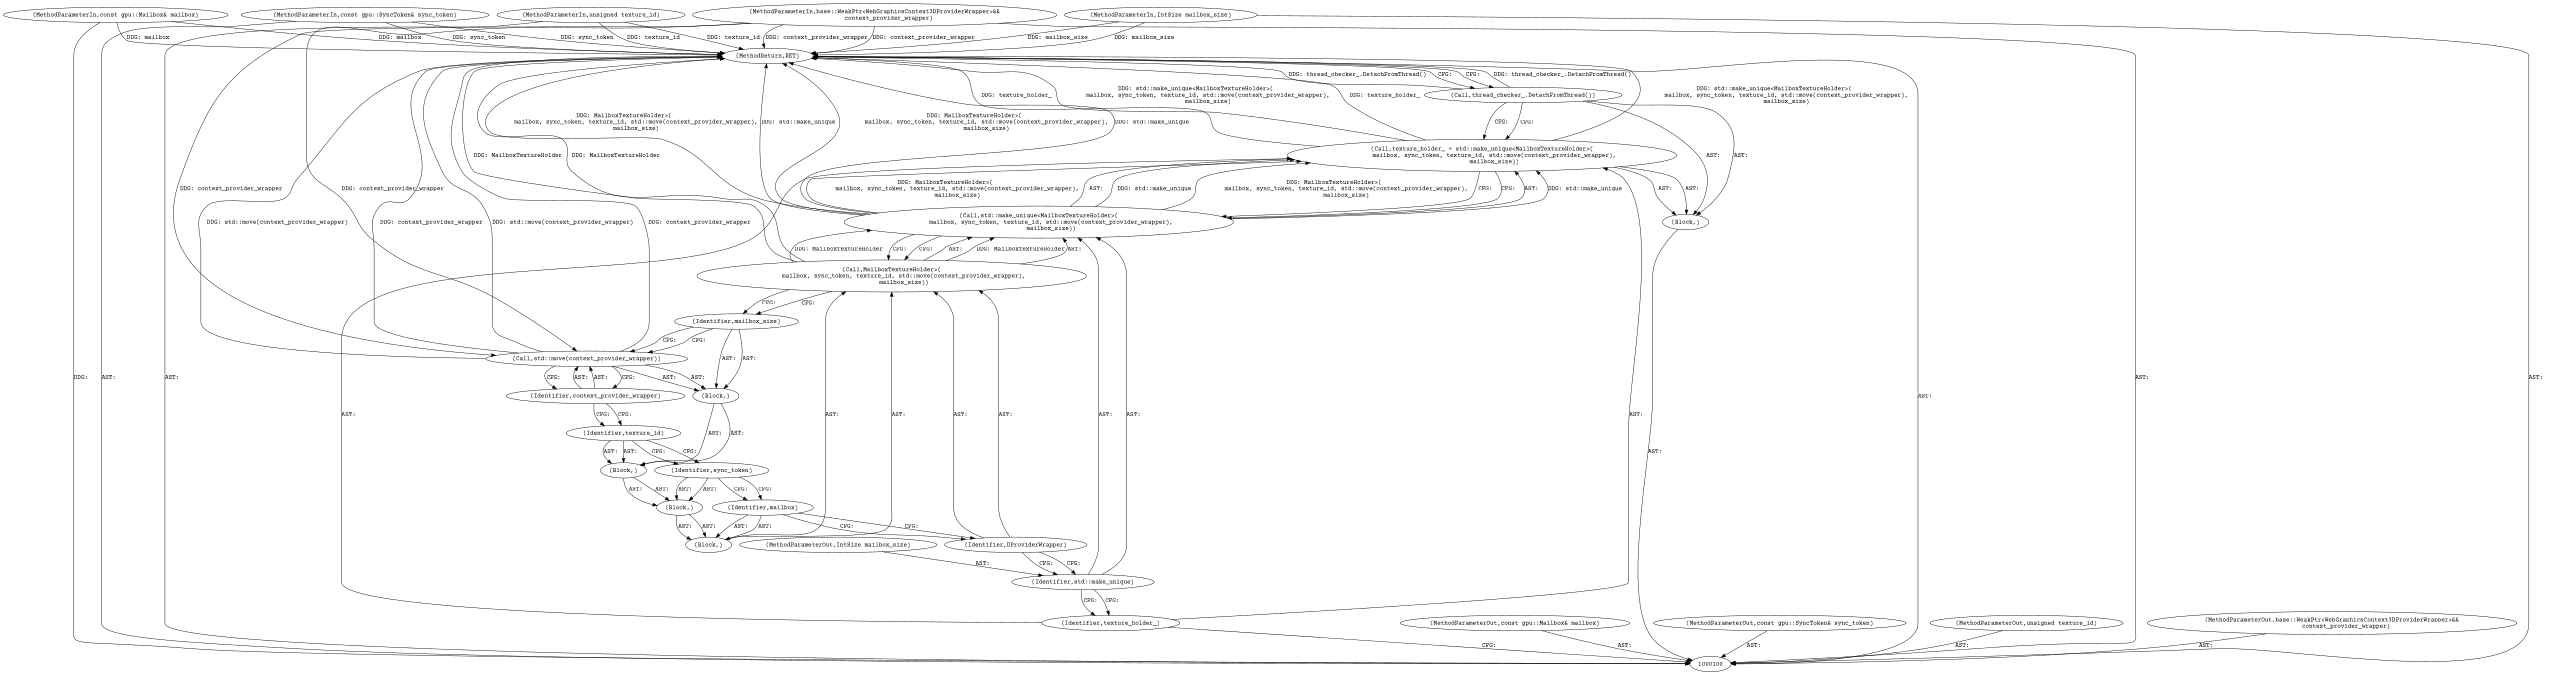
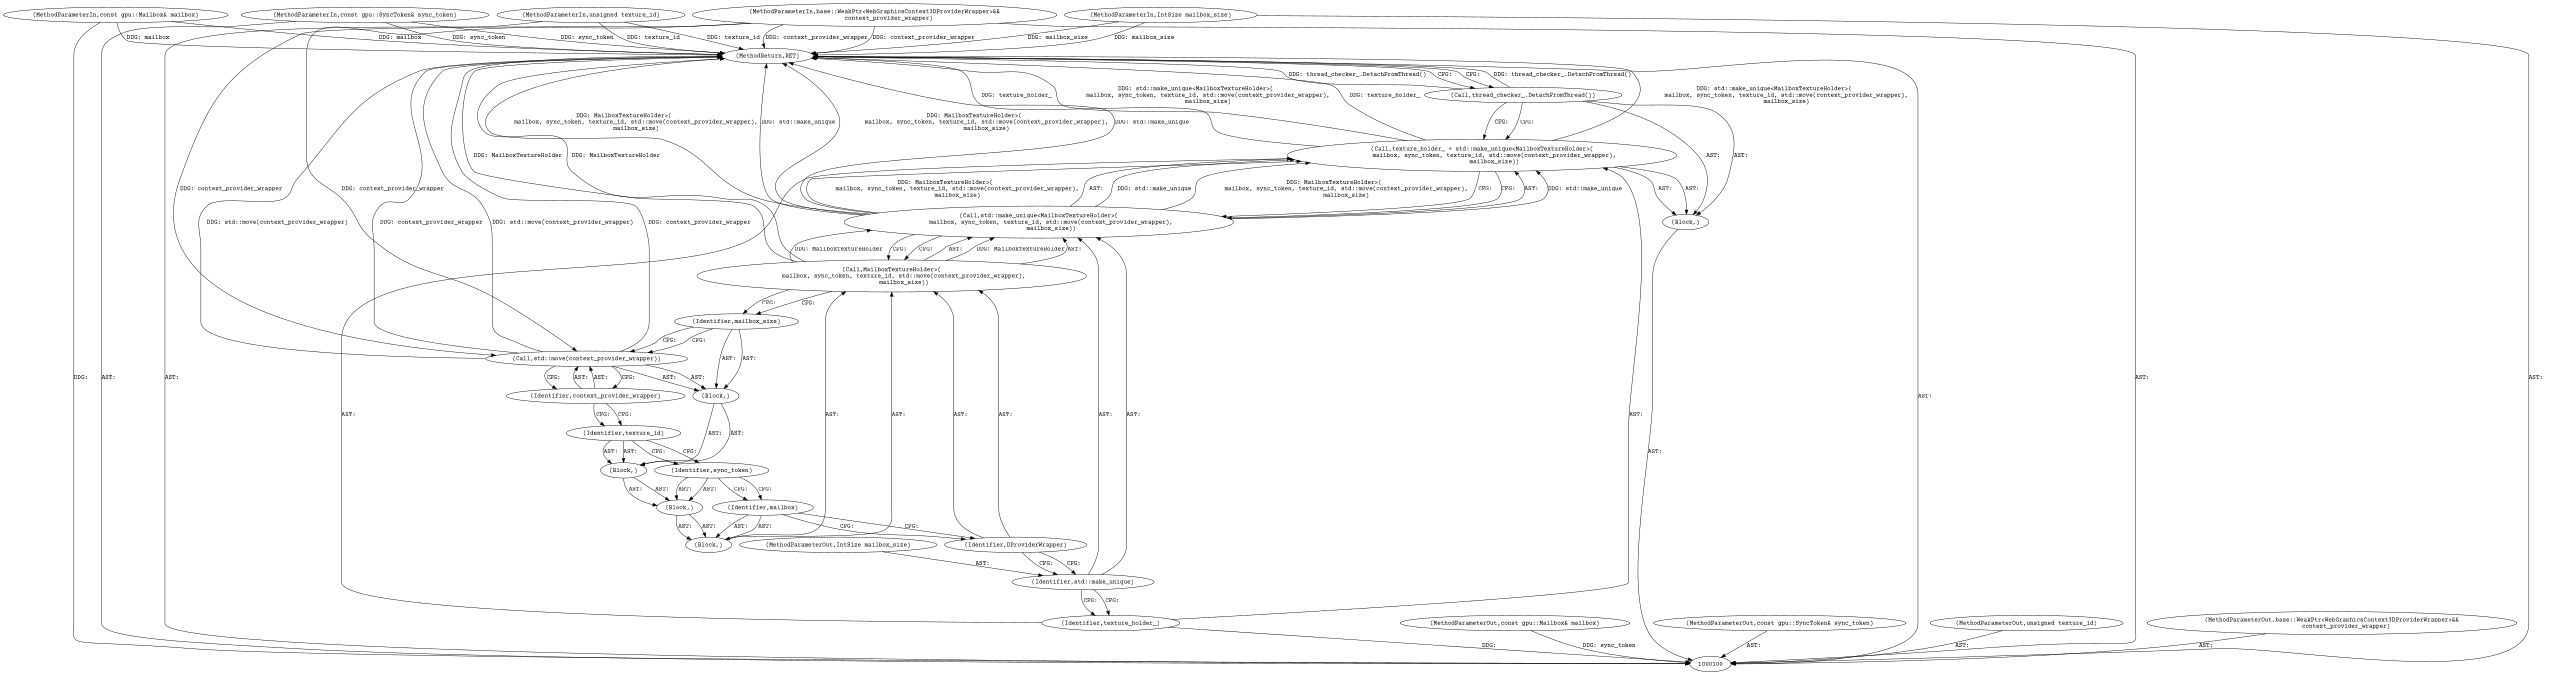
(1491, 645) -> (1491, 645)
(1627, 645) -> (1609, 645)
